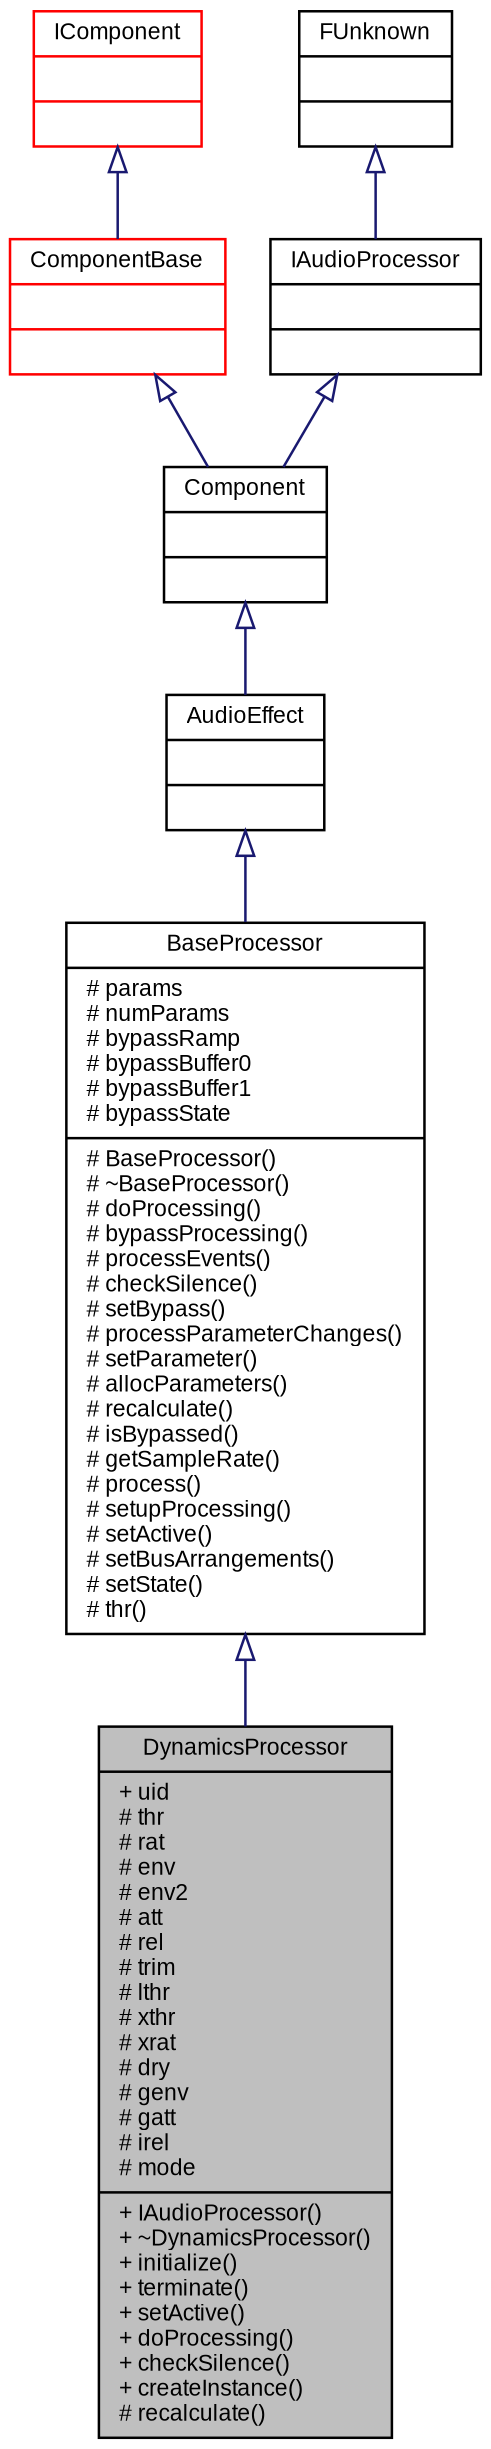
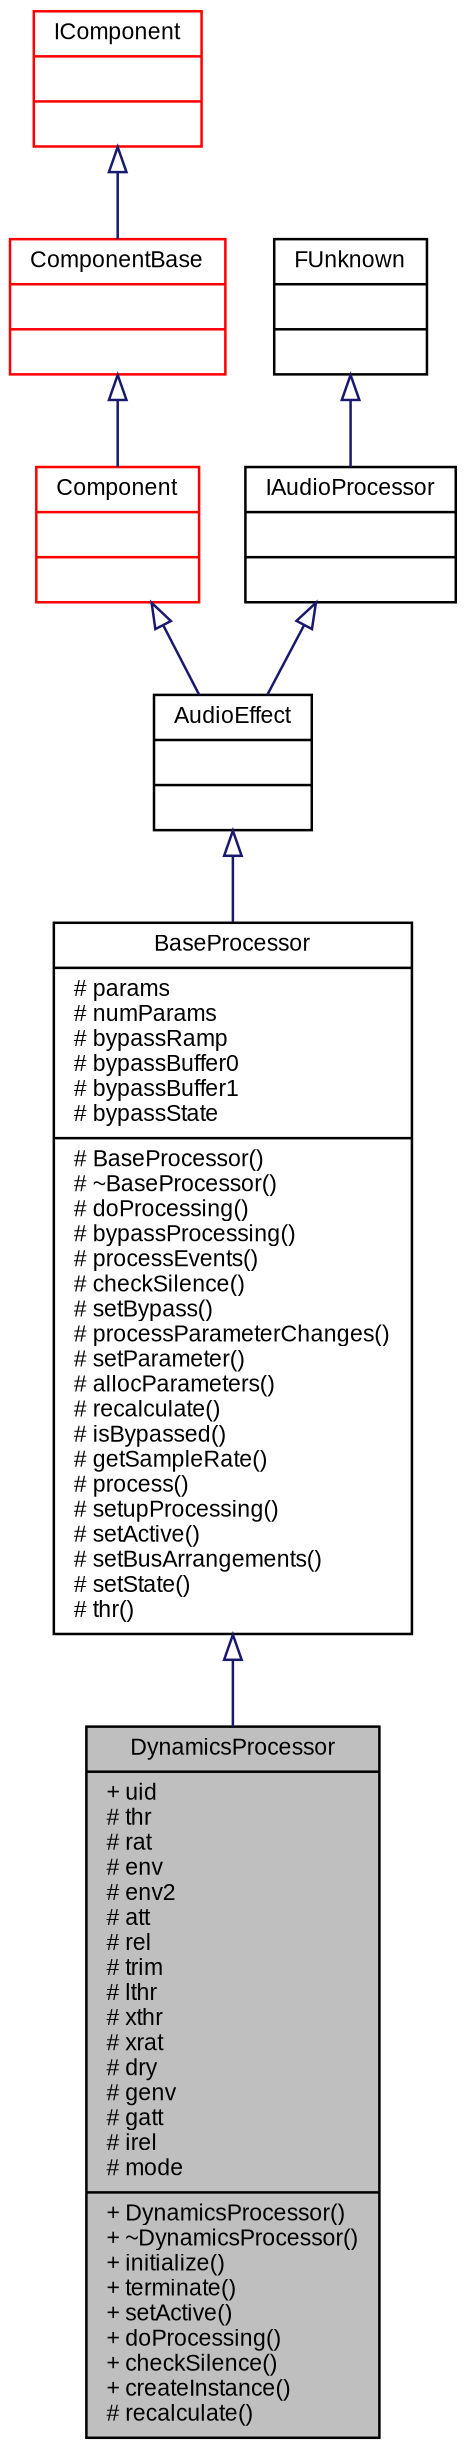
(304, 432) -> (286, 660)
(245, 535) -> (118, 535)
(222, 2214) -> (227, 2214)
